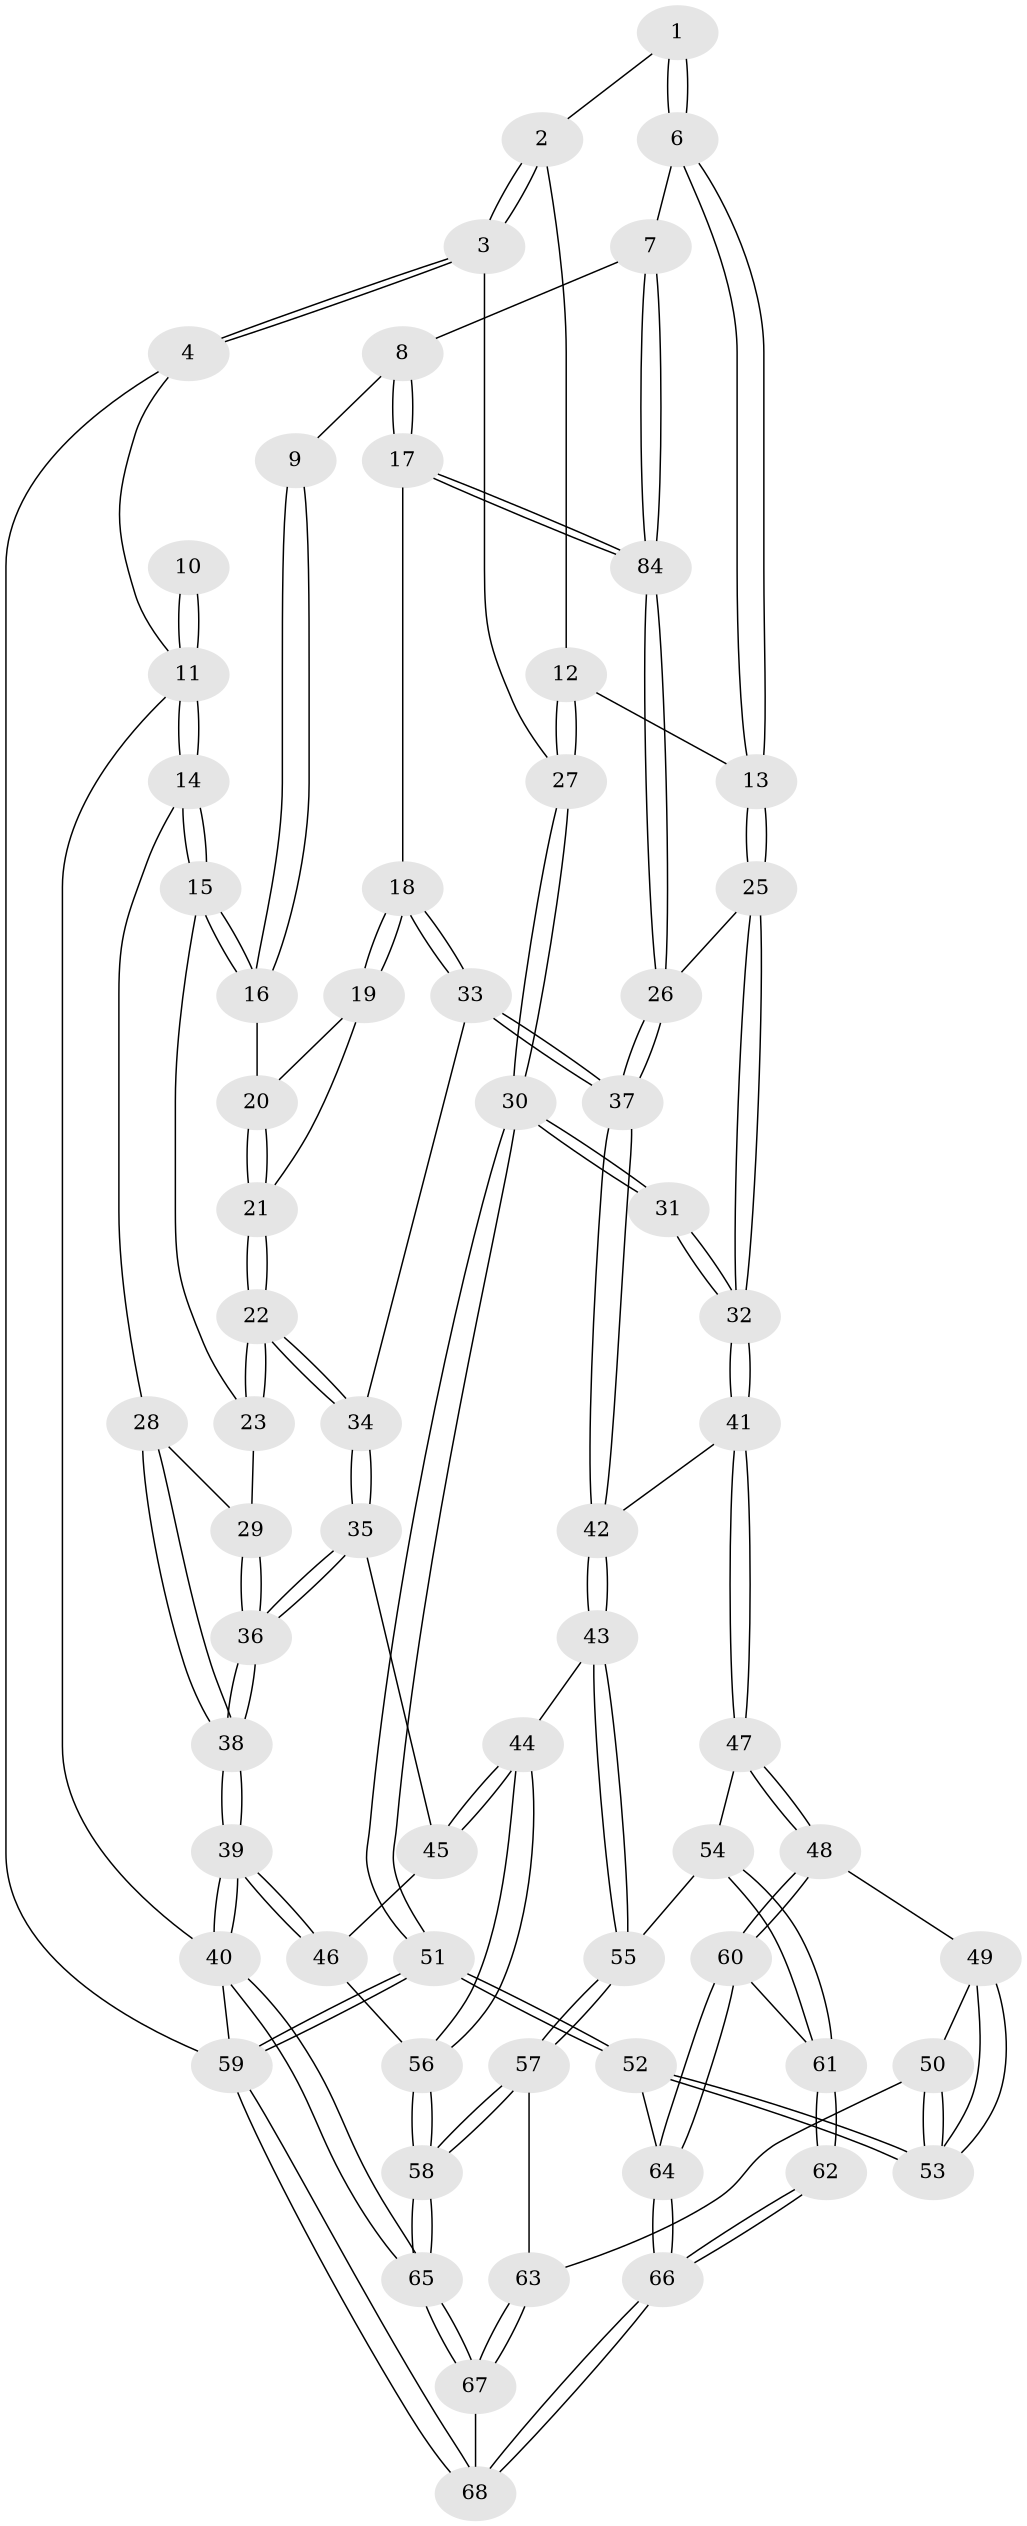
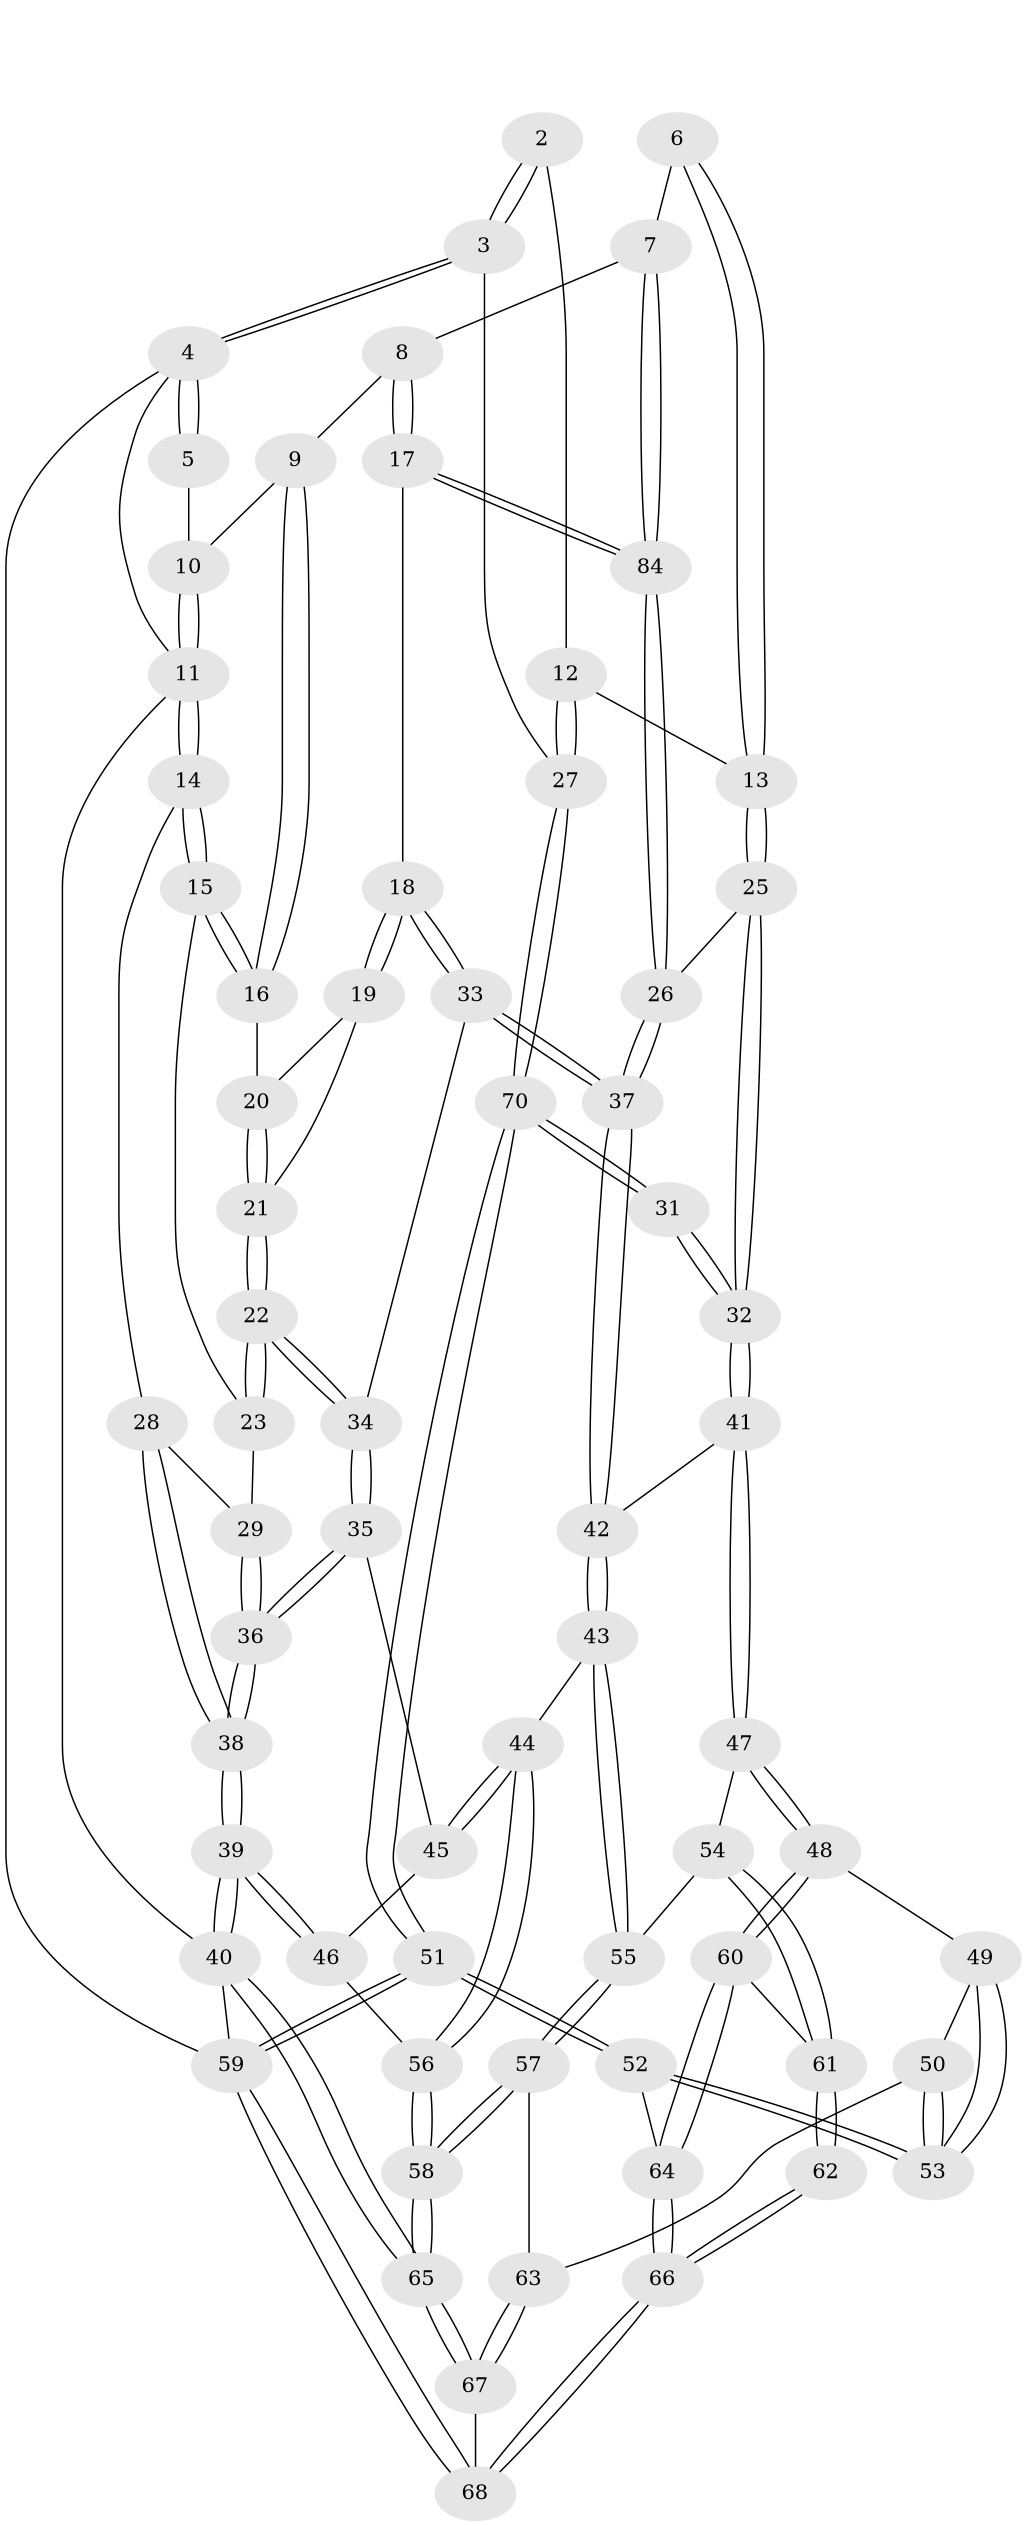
(678, 33) -> none
none -> (189, 461)
none -> (242, 514)
(516, 1103) -> (516, 1103)
